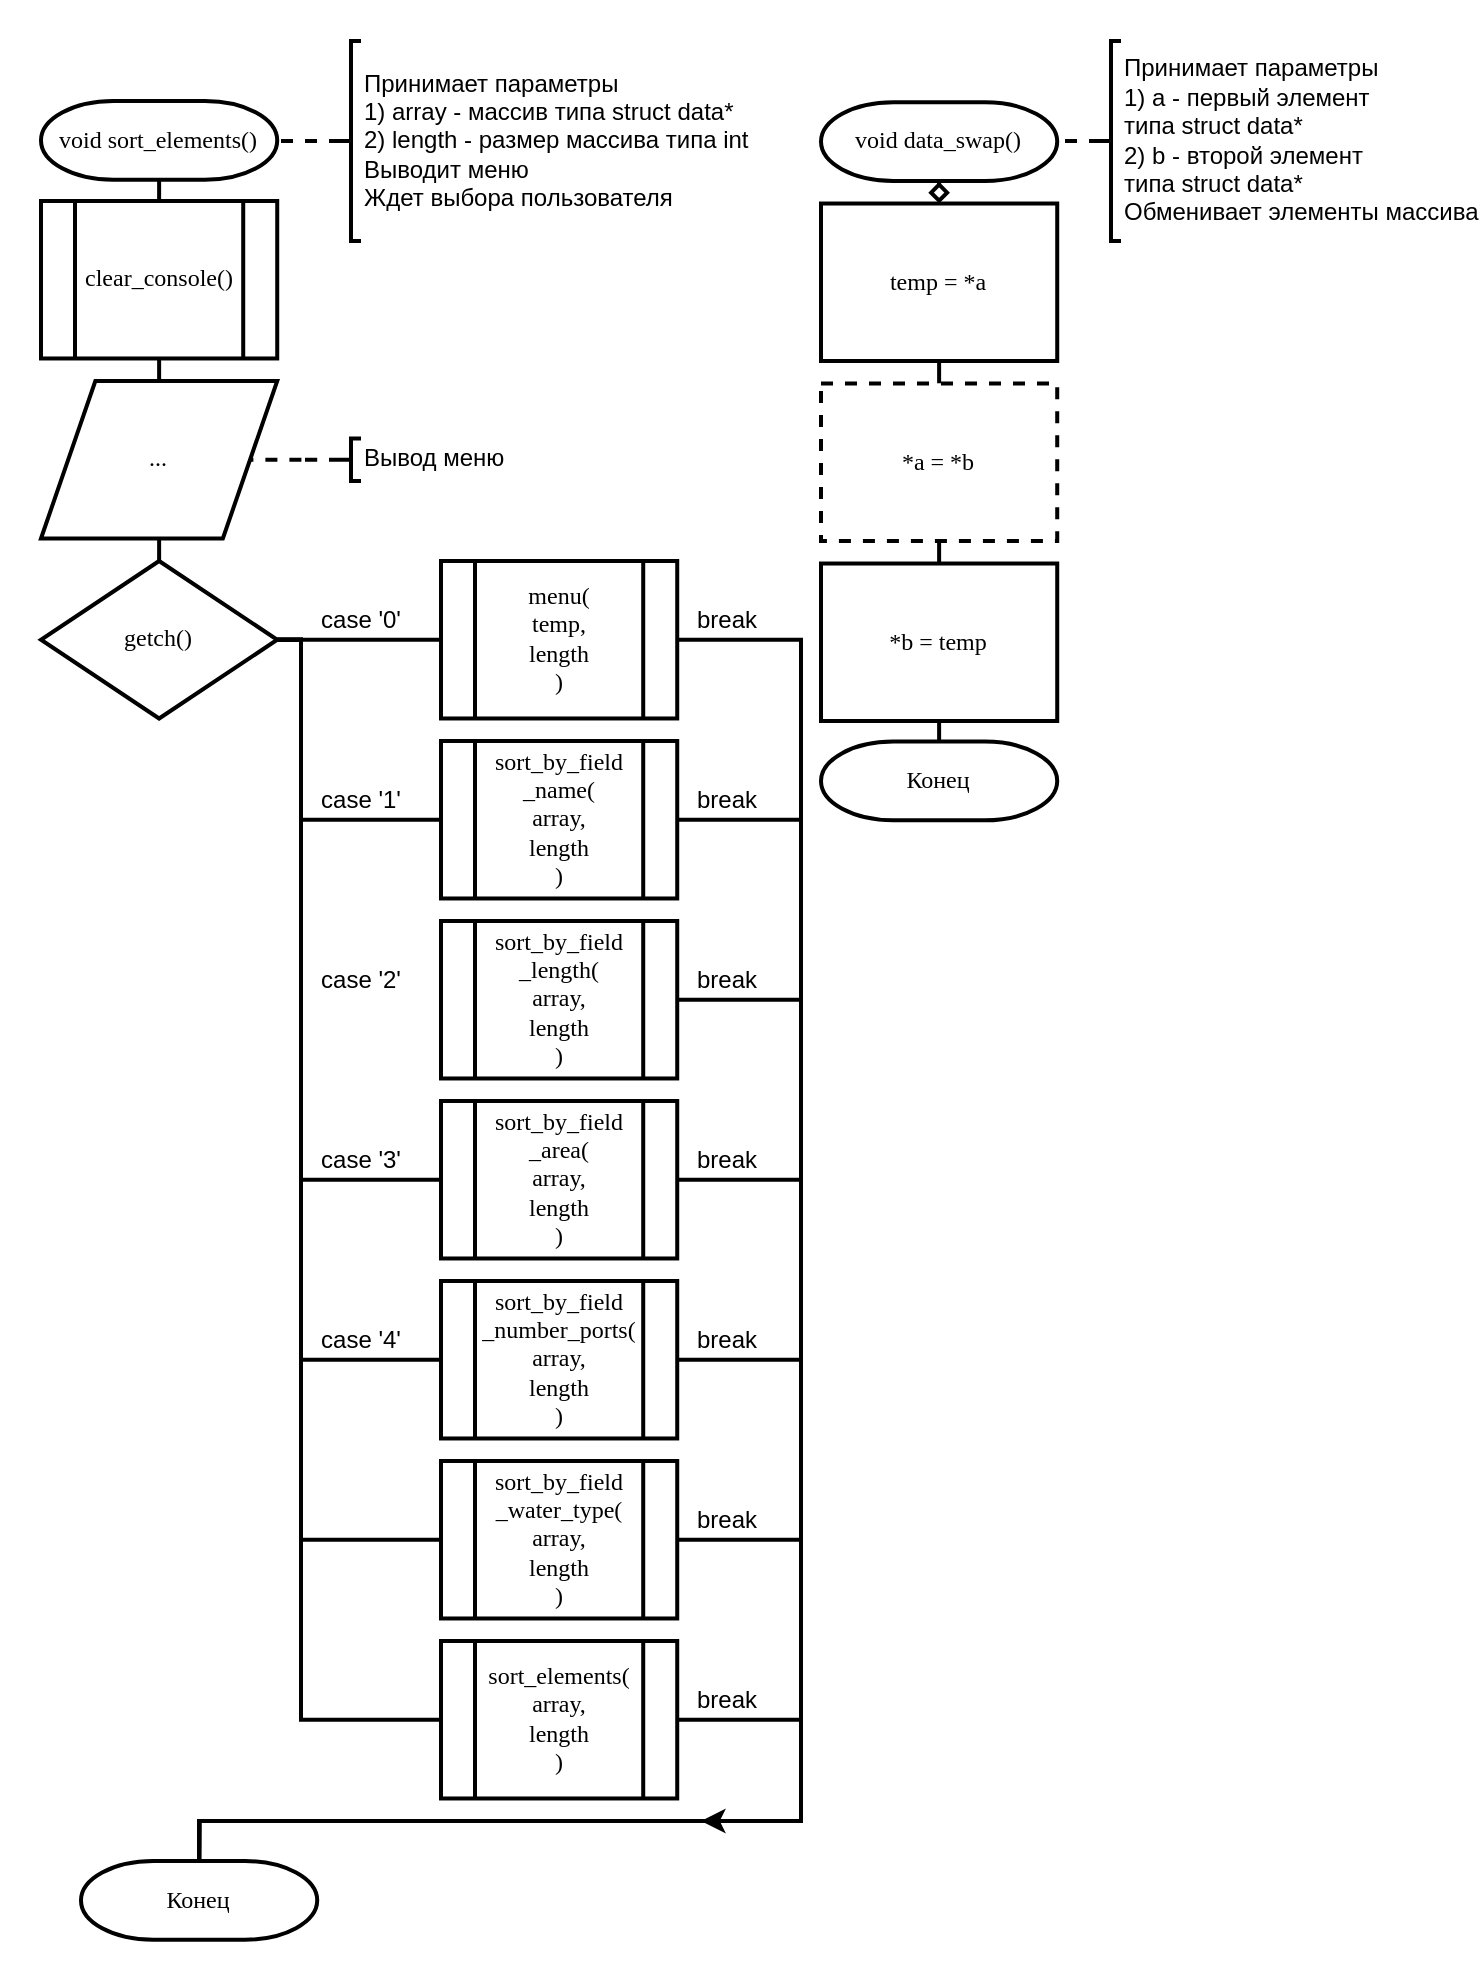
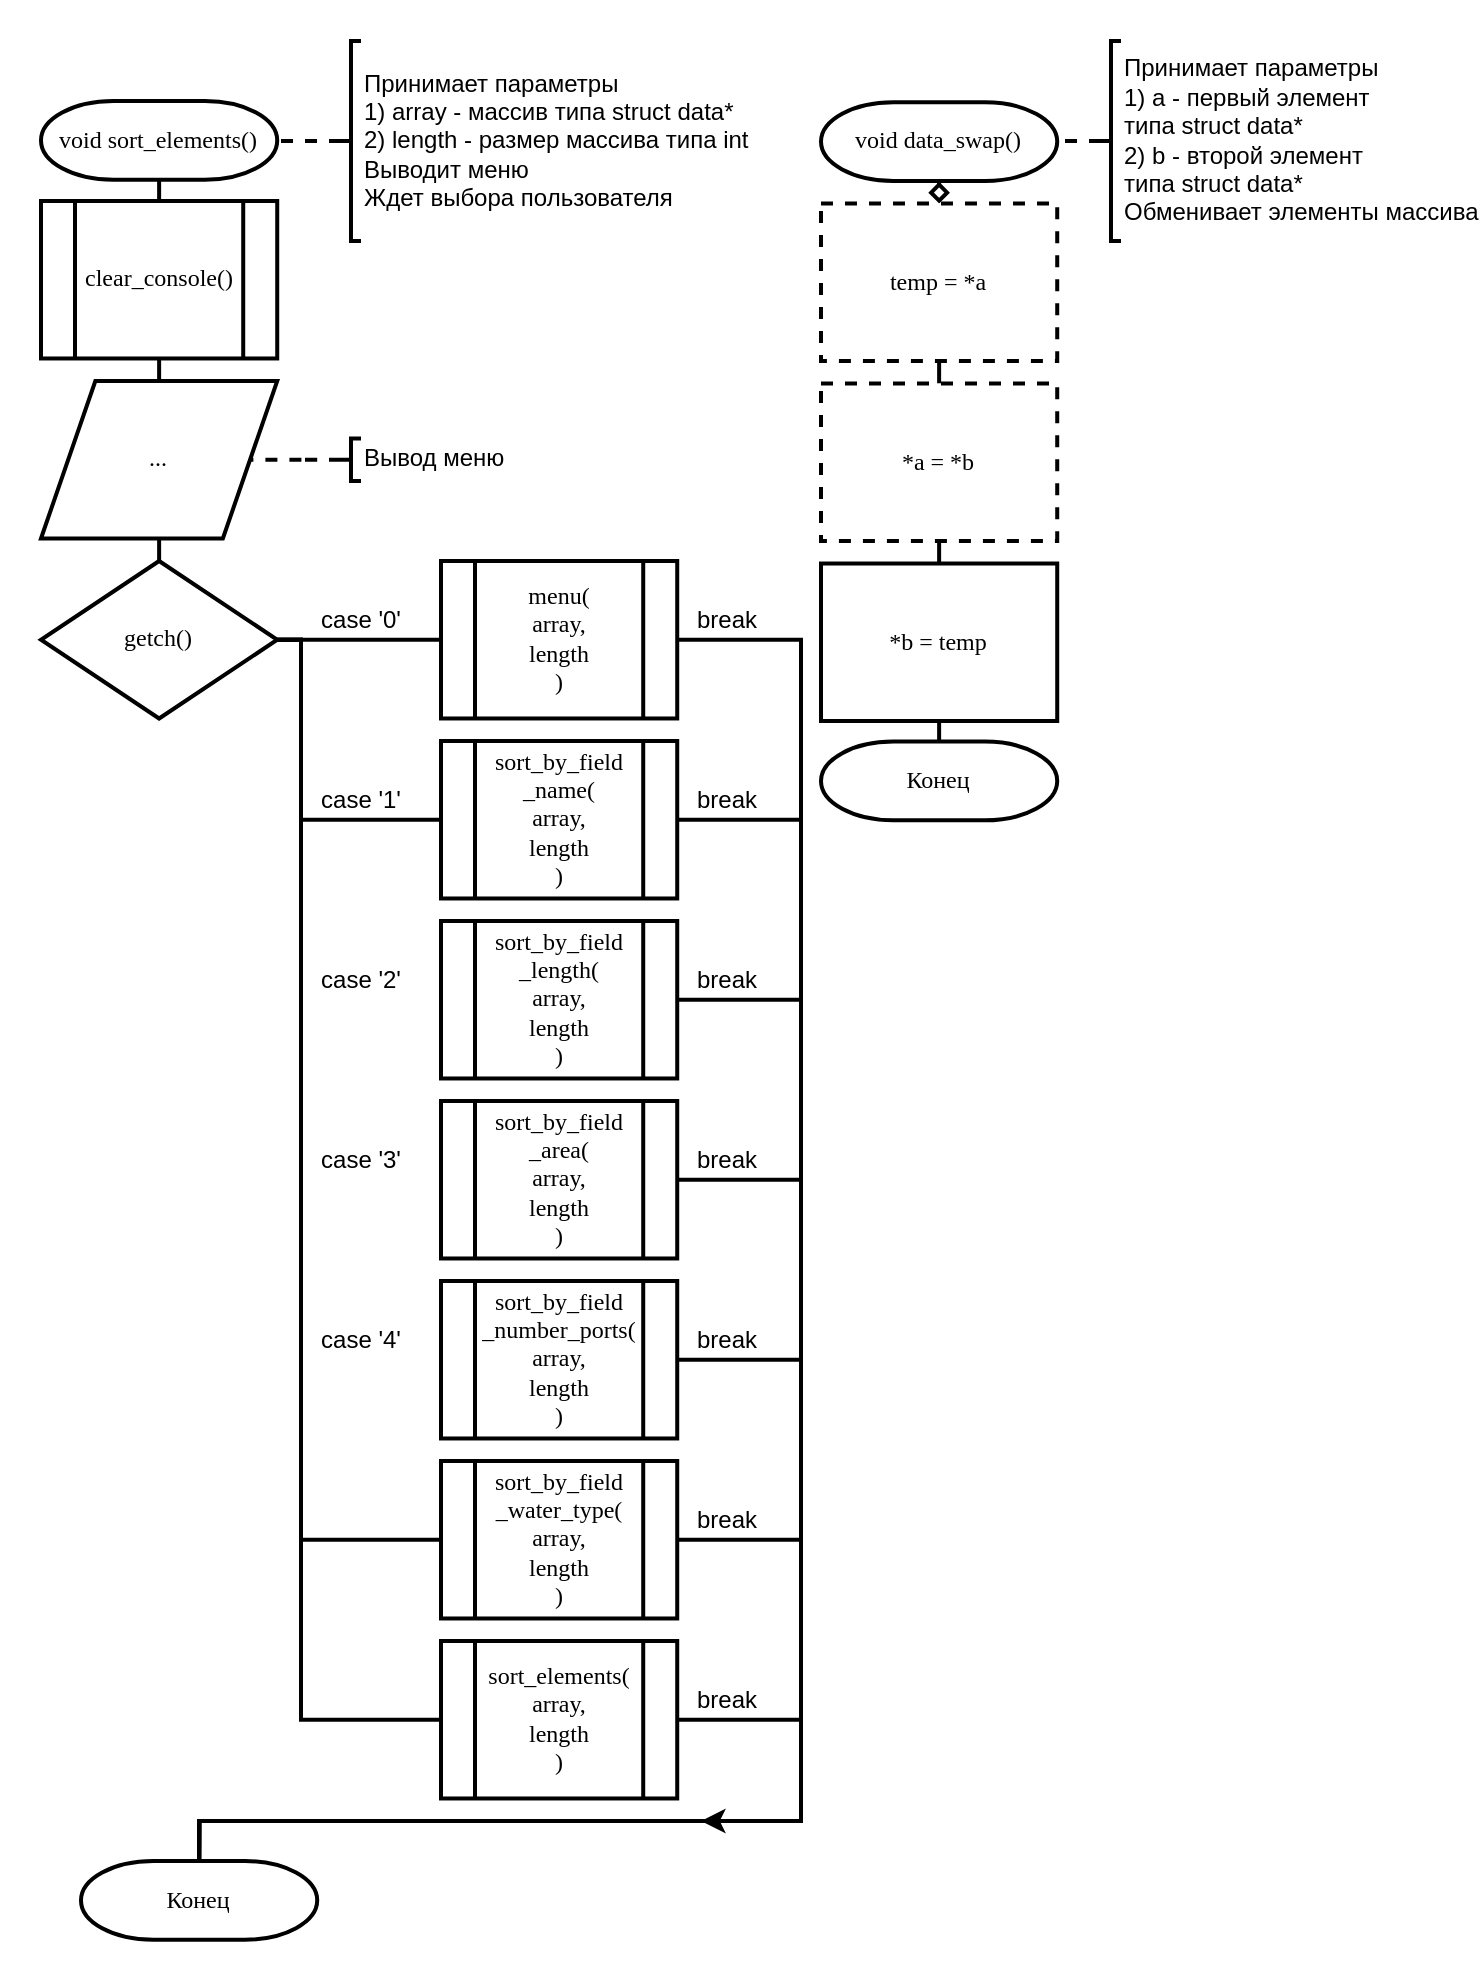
(939, 282) -> (939, 282)
(560, 639) -> (560, 639)
(372, 1180) -> none
(372, 1360) -> none
